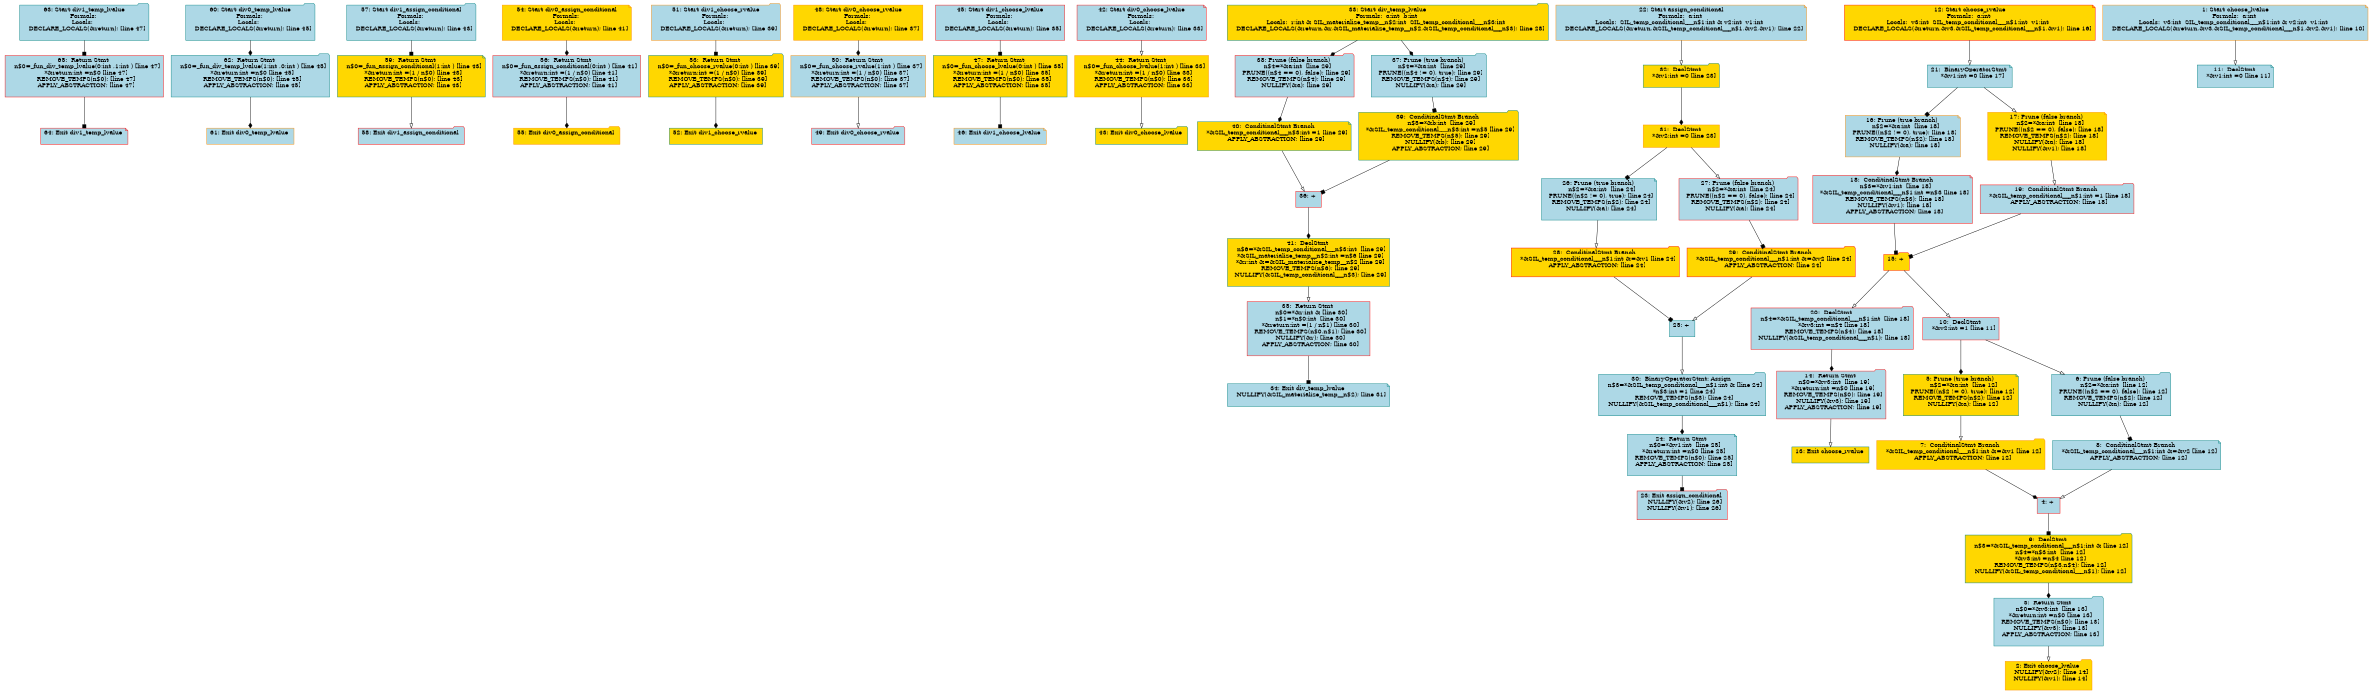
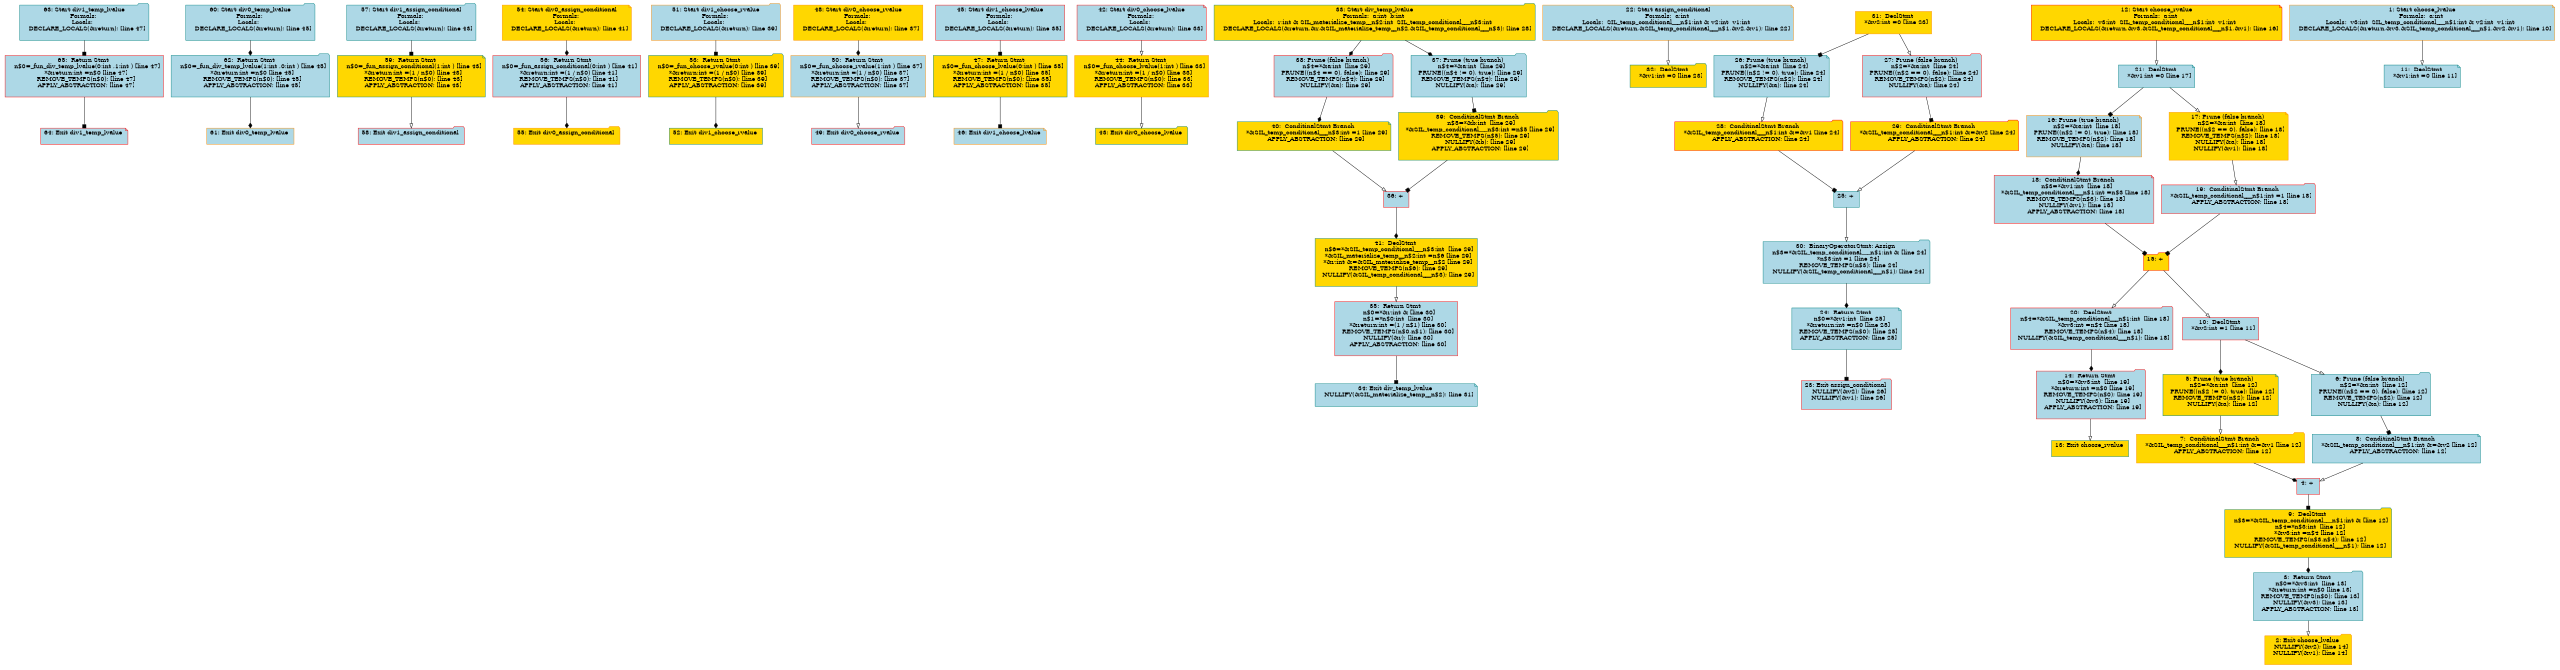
(1970, 76) -> (2157, 76)
(1681, 104) -> none
